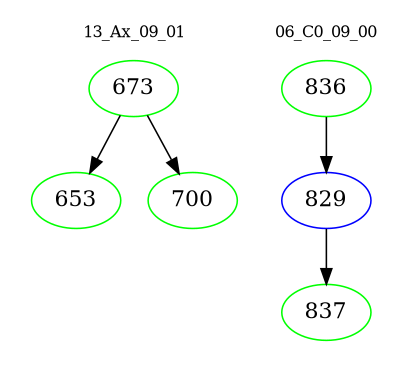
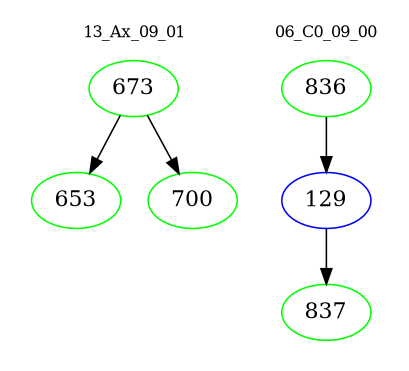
(326, 200) -> (326, 200)
